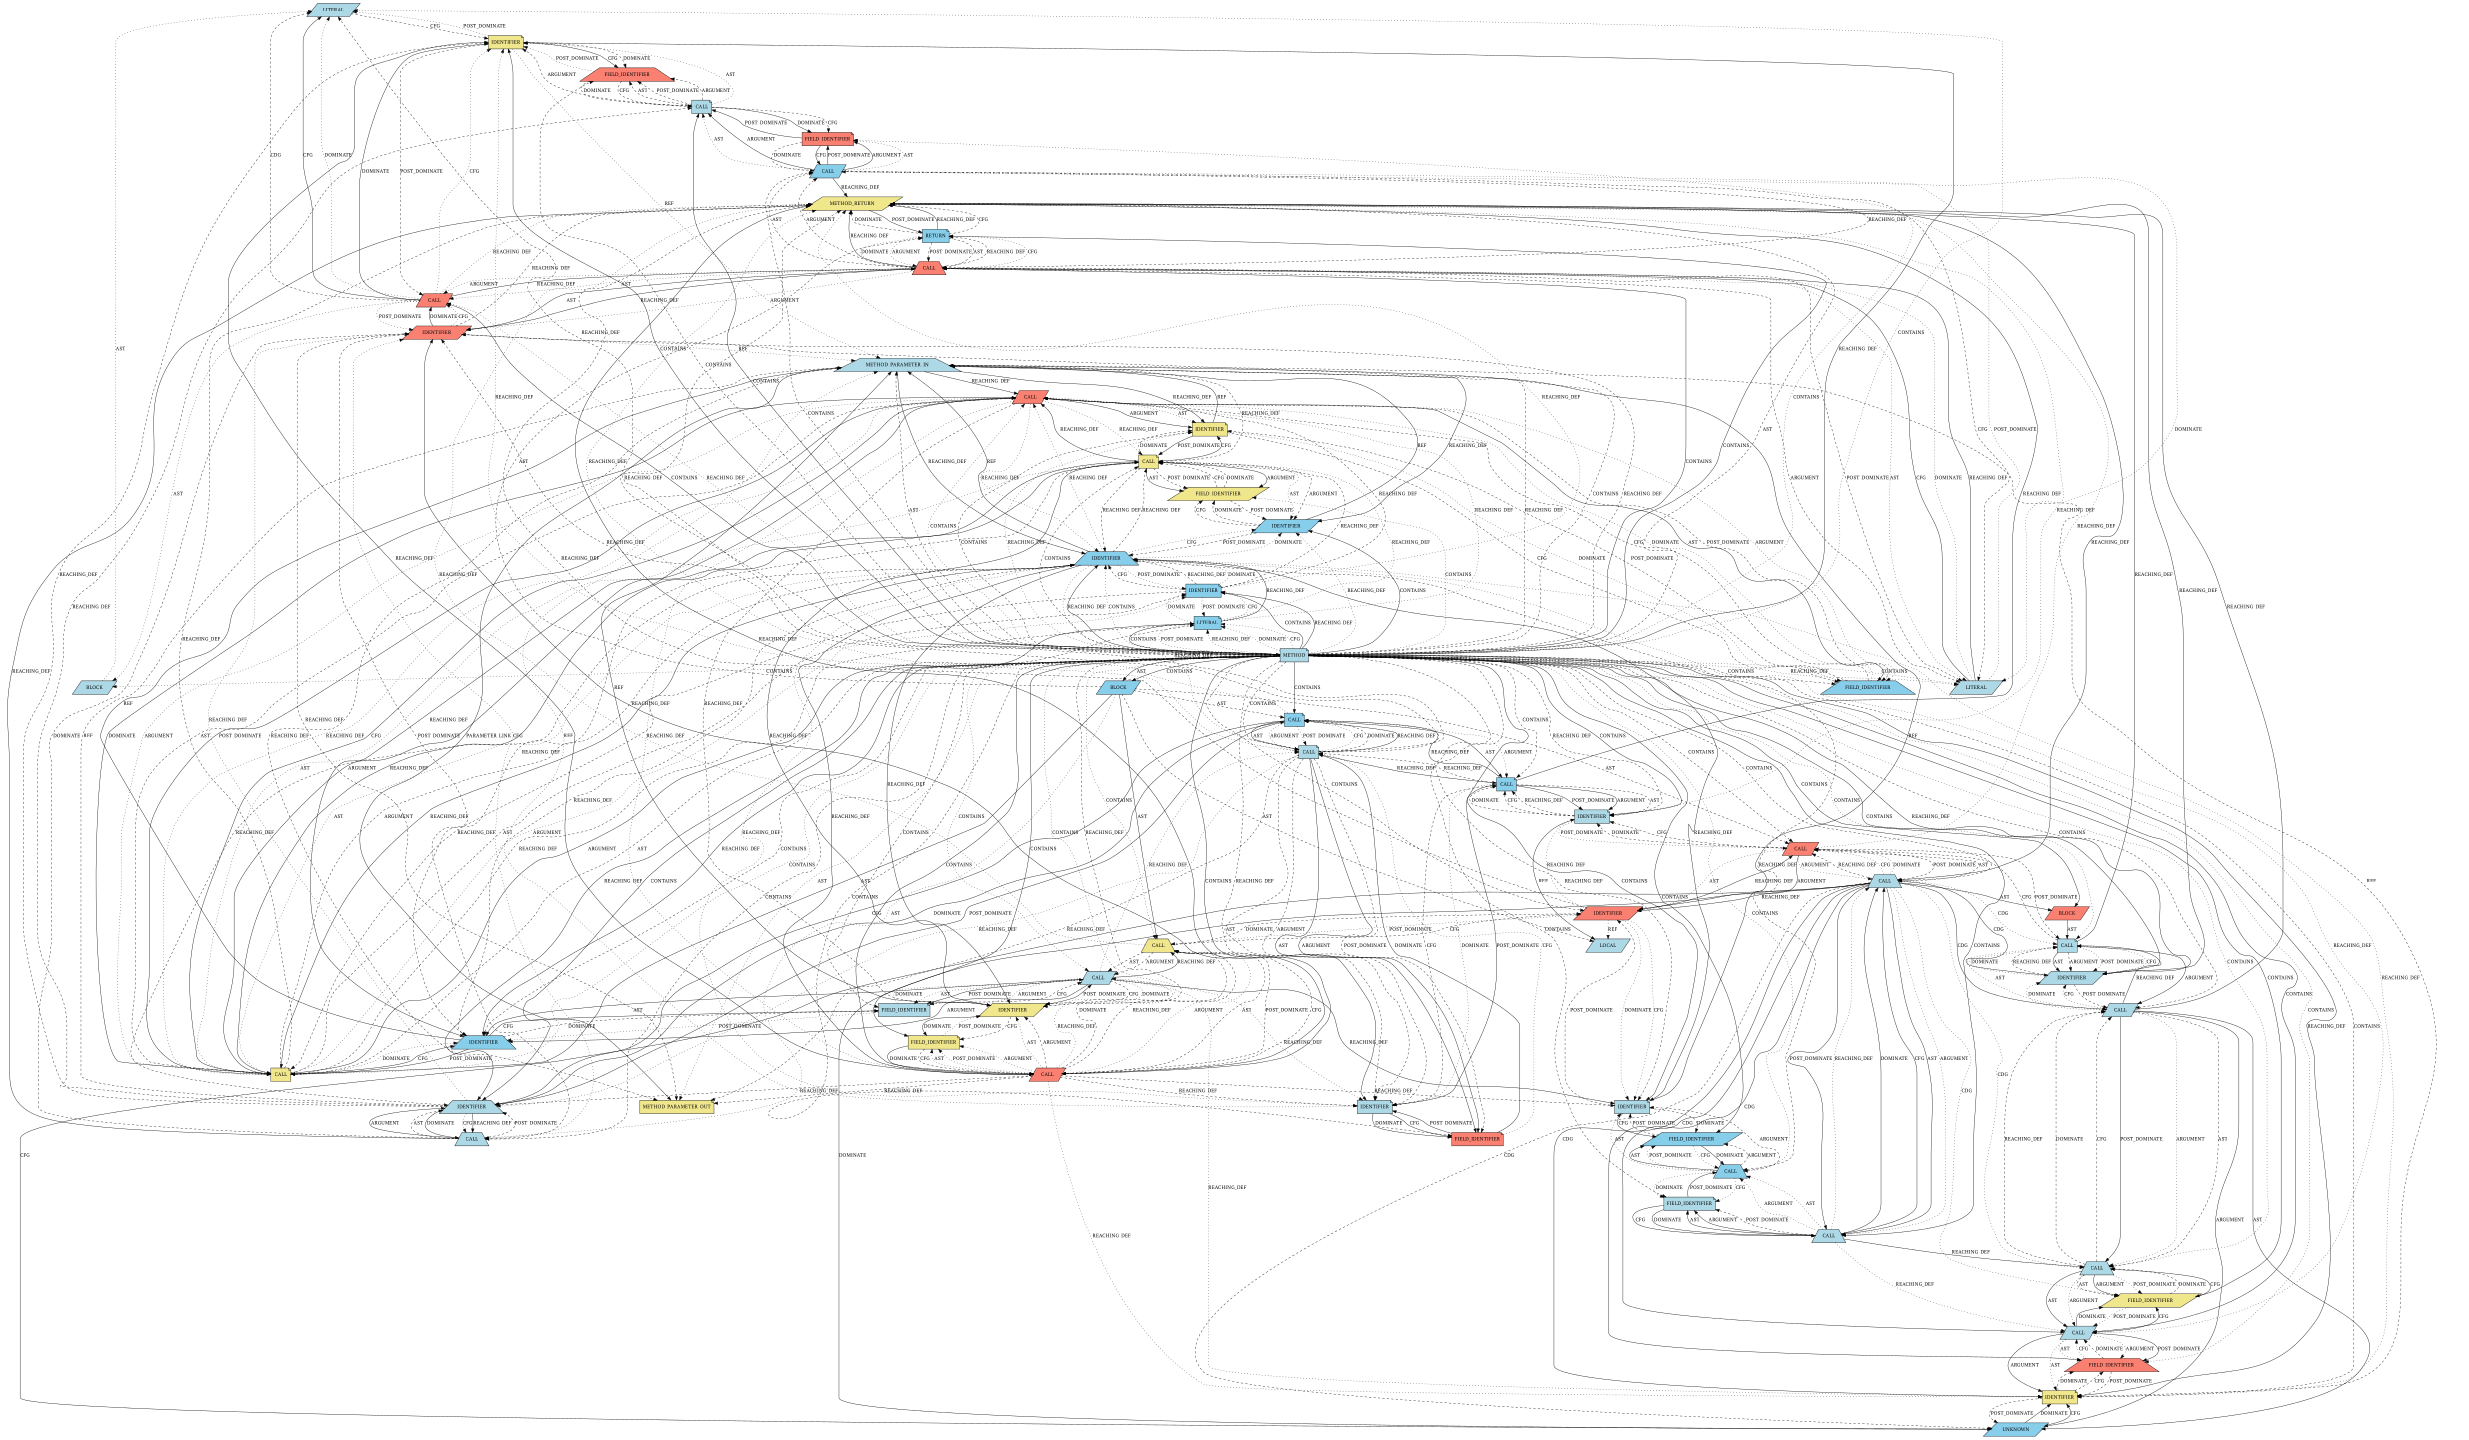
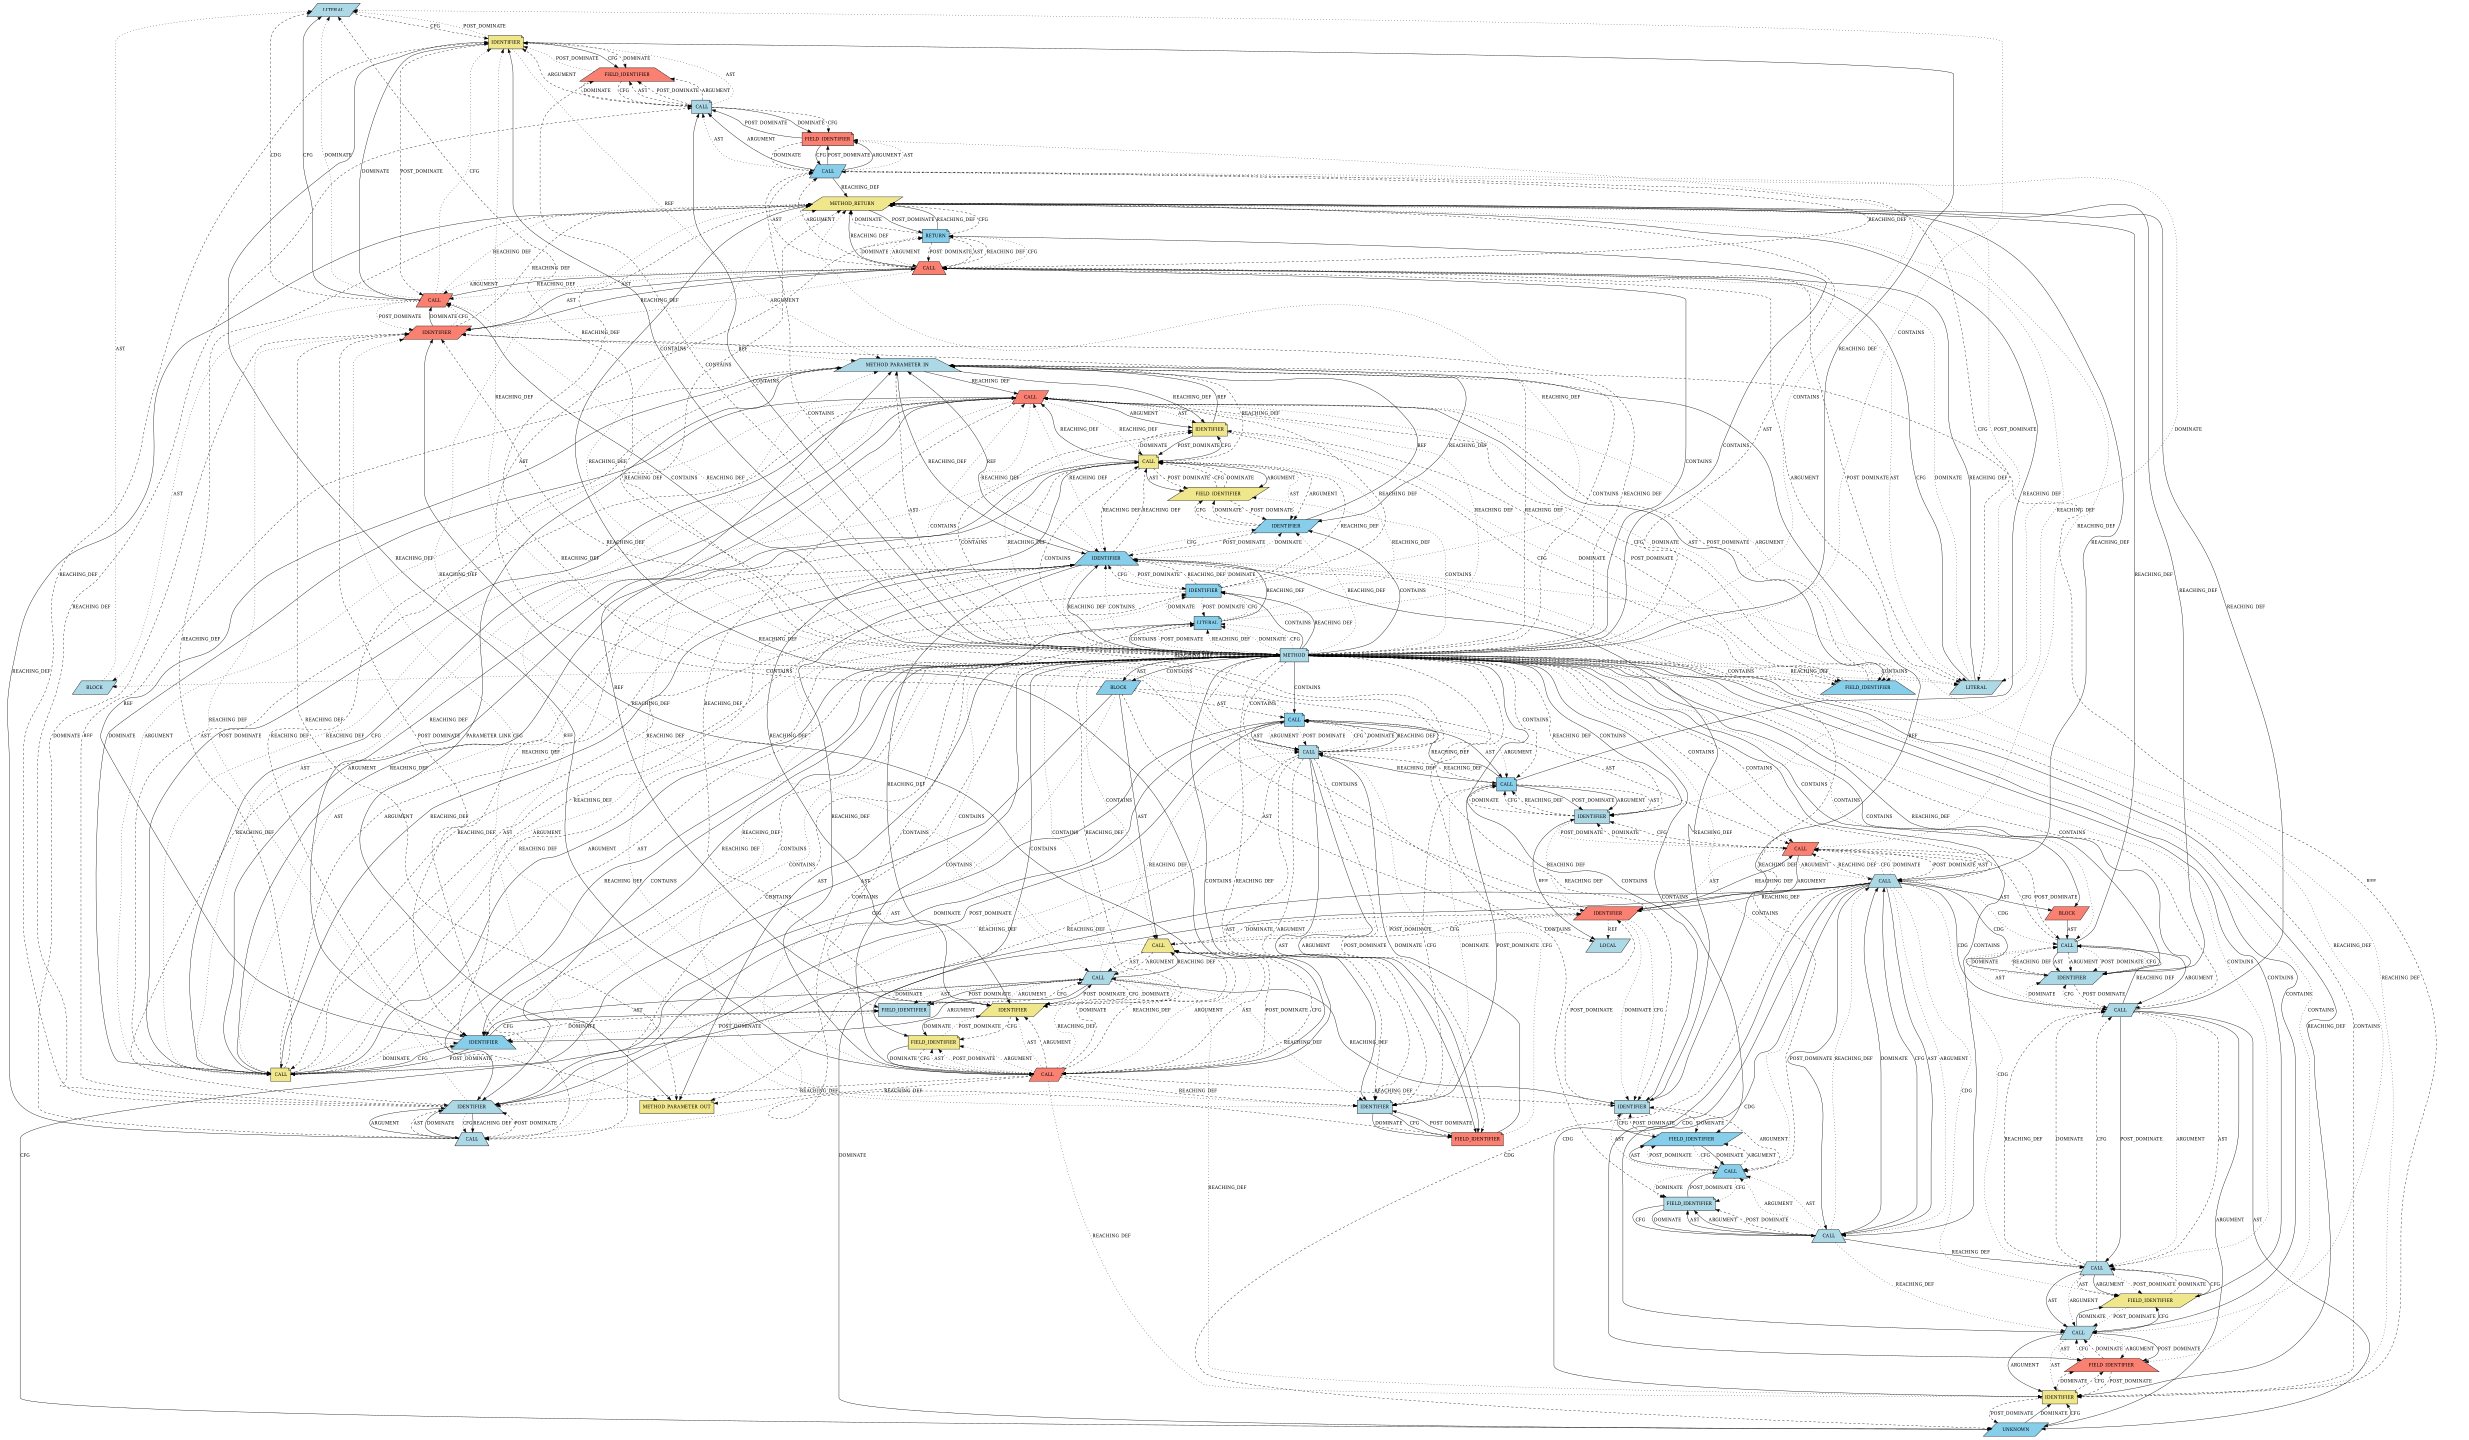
(921, 797) -> (921, 797)
